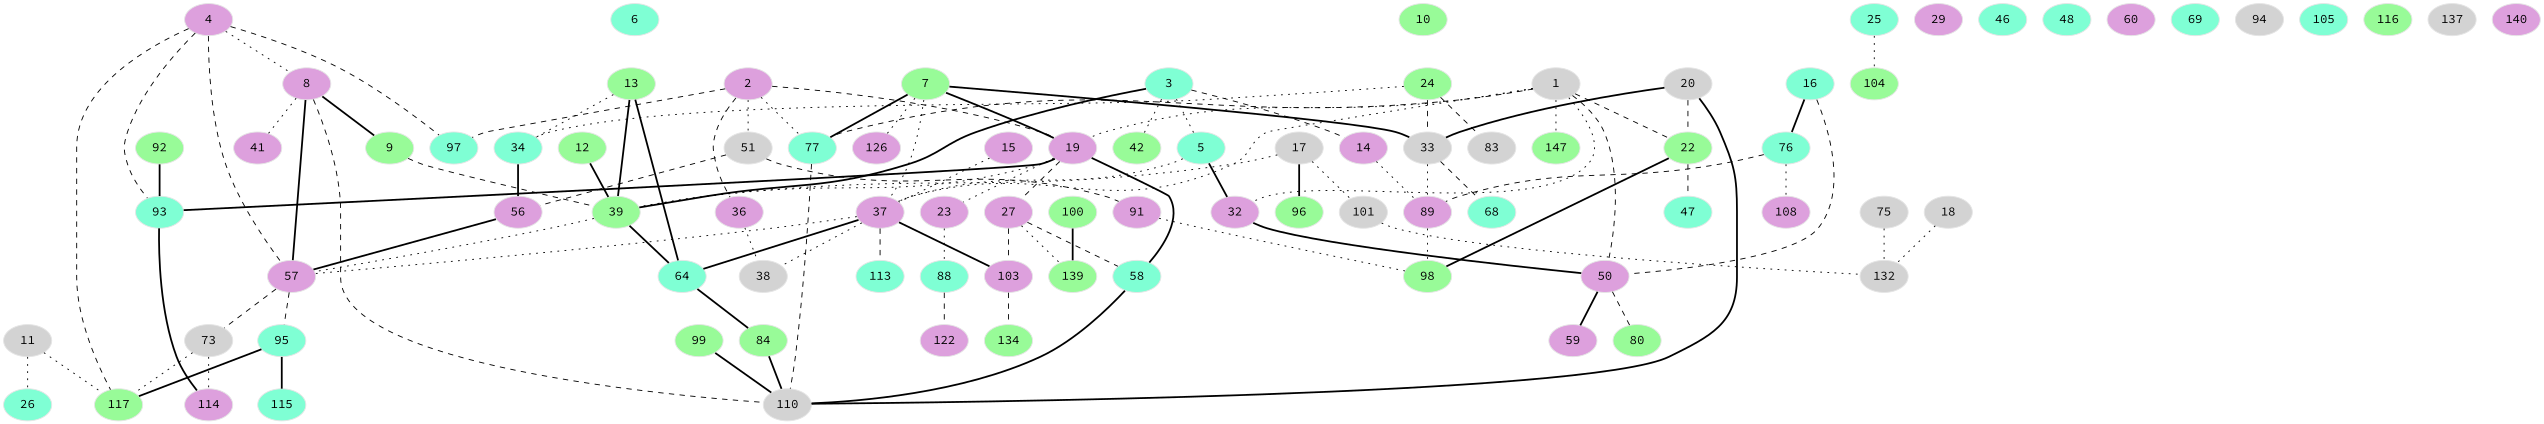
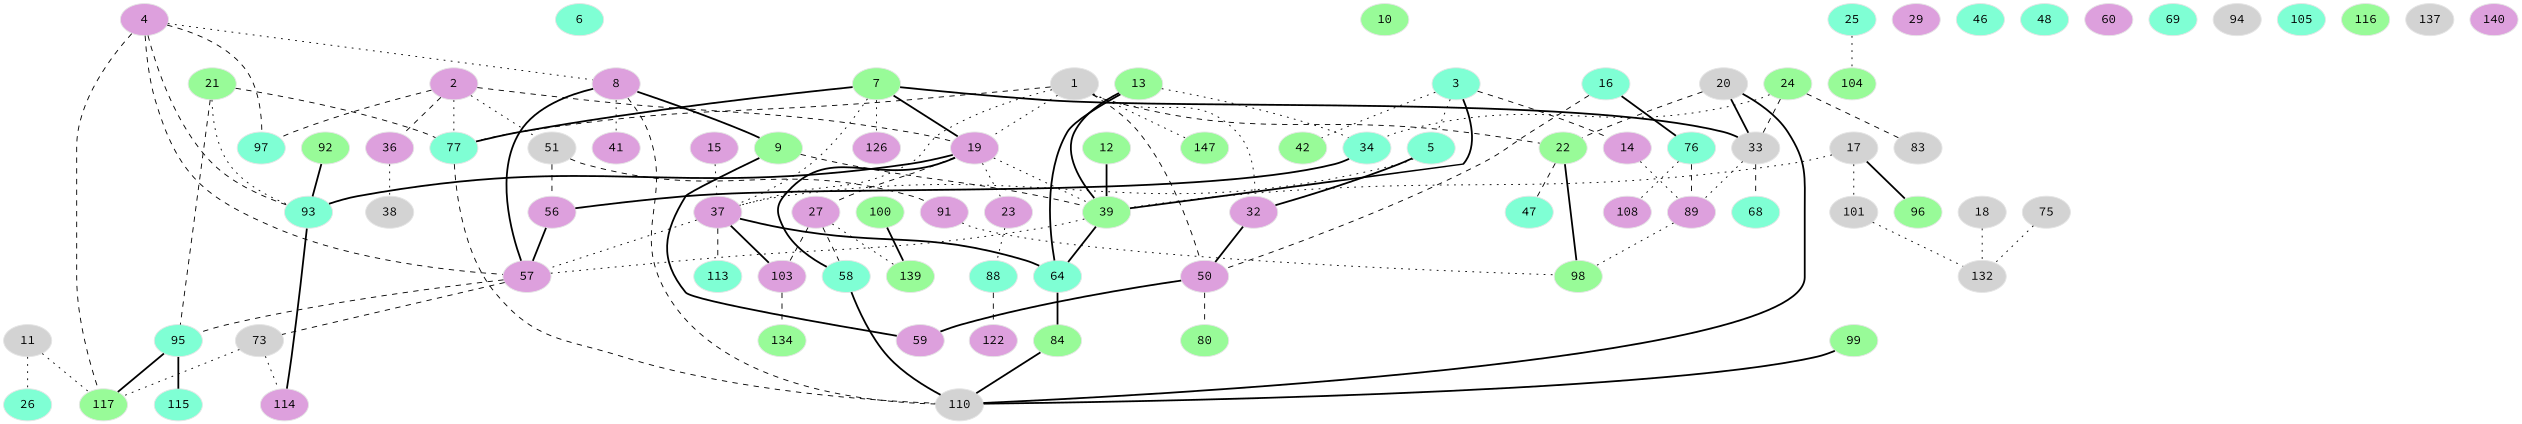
none -> (212, 84)
(822, 244) -> none
none -> (699, 297)
